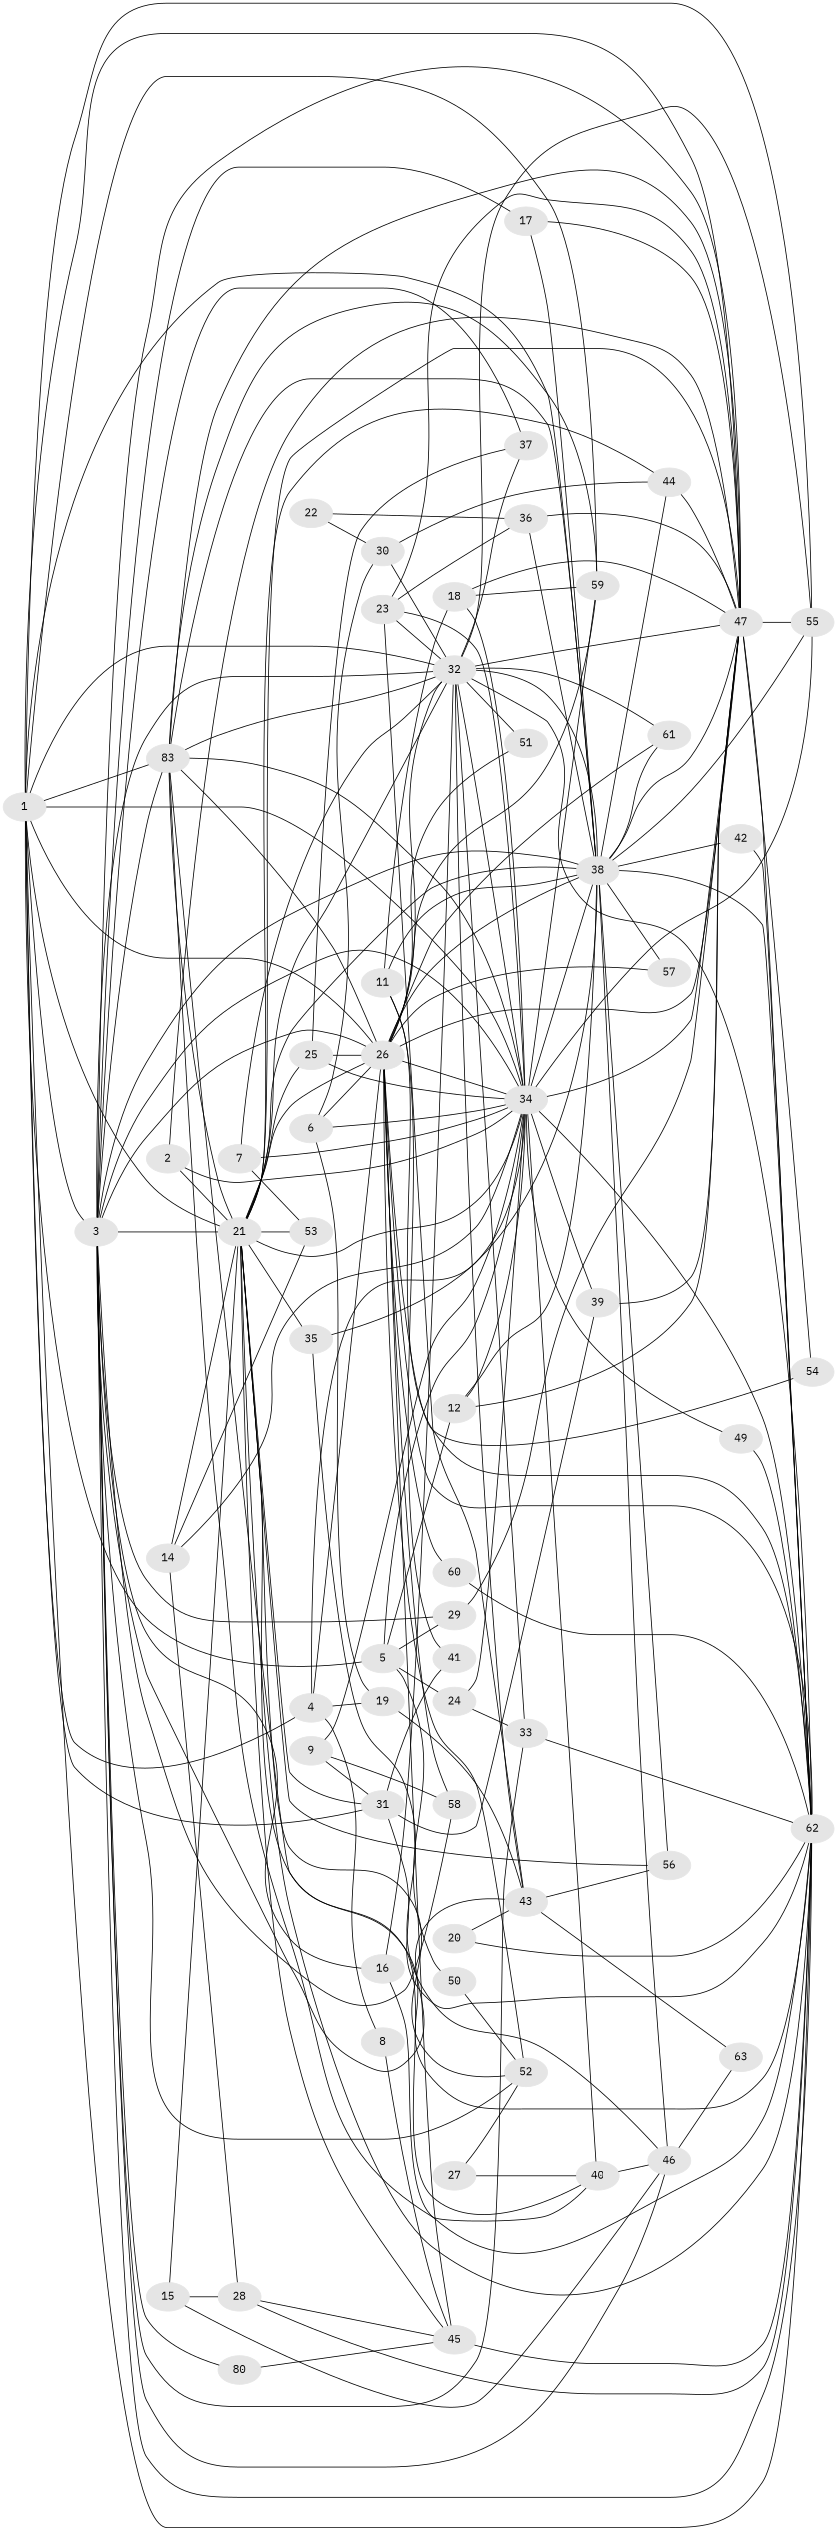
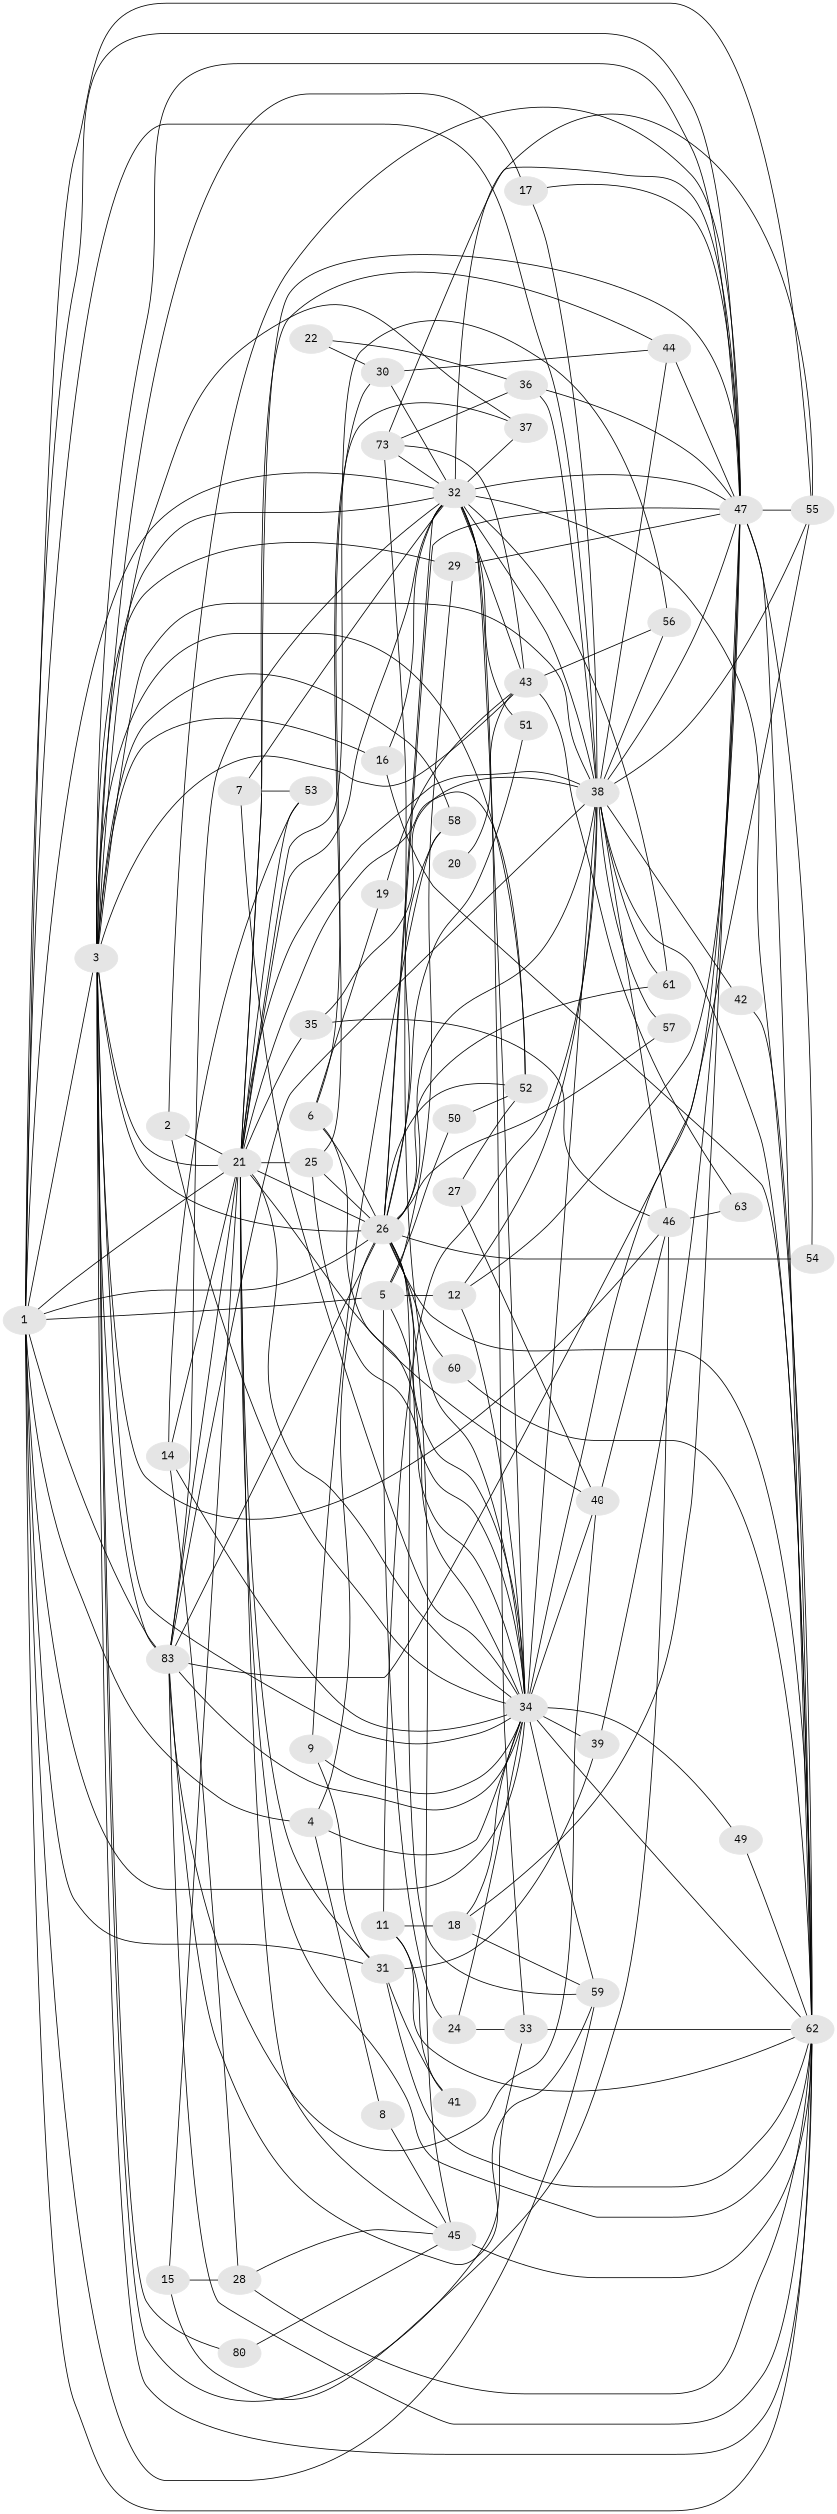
(383, 610) -> (383, 446)
(691, 1021) -> none
(348, 1705) -> none
(664, 1956) -> none
